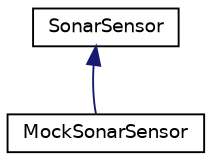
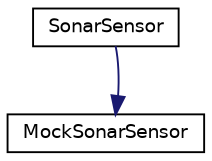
(93, 90) -> (118, 71)
